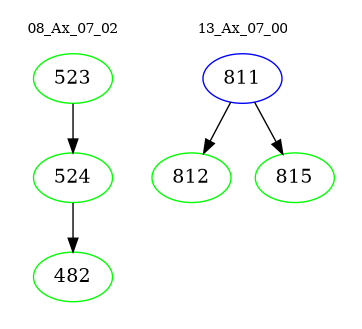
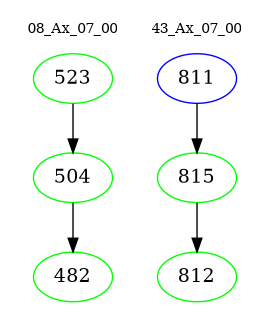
(73, 30) -> (73, 30)
(243, 30) -> (197, 30)
(220, 122) -> (197, 221)
(73, 178) -> (73, 178)
